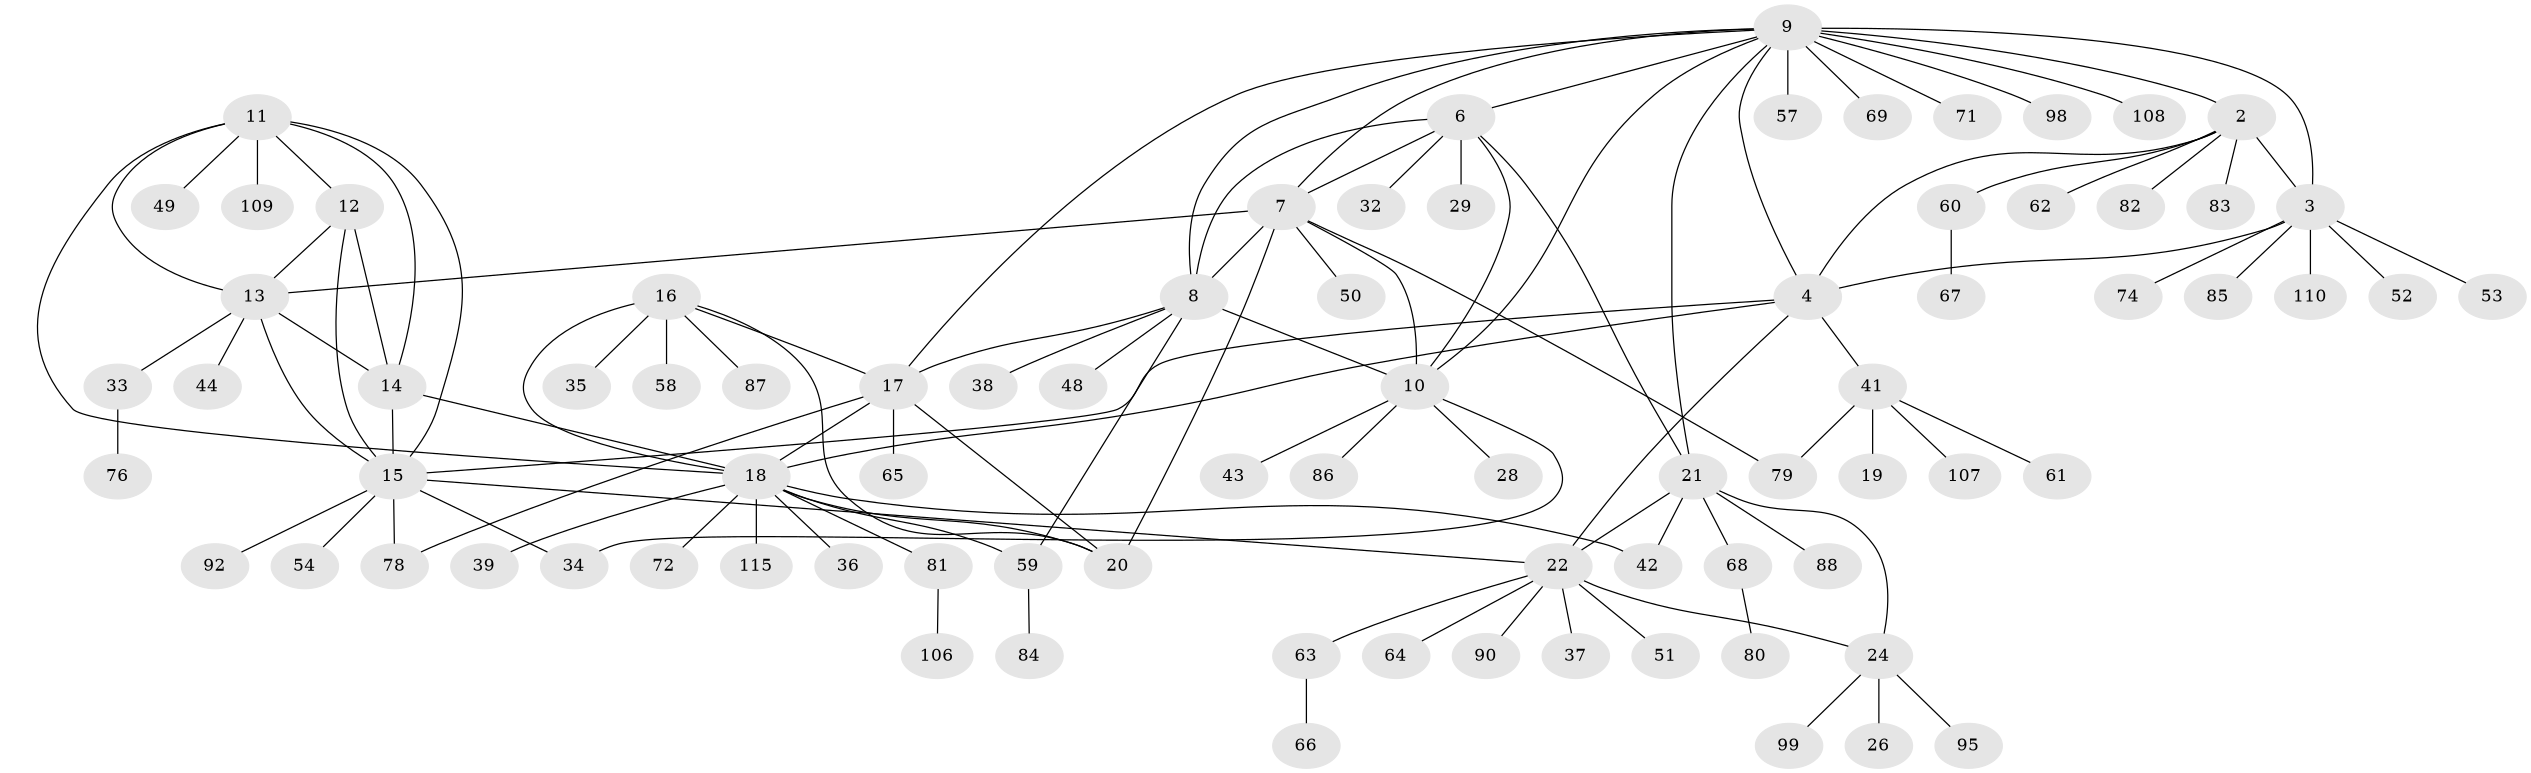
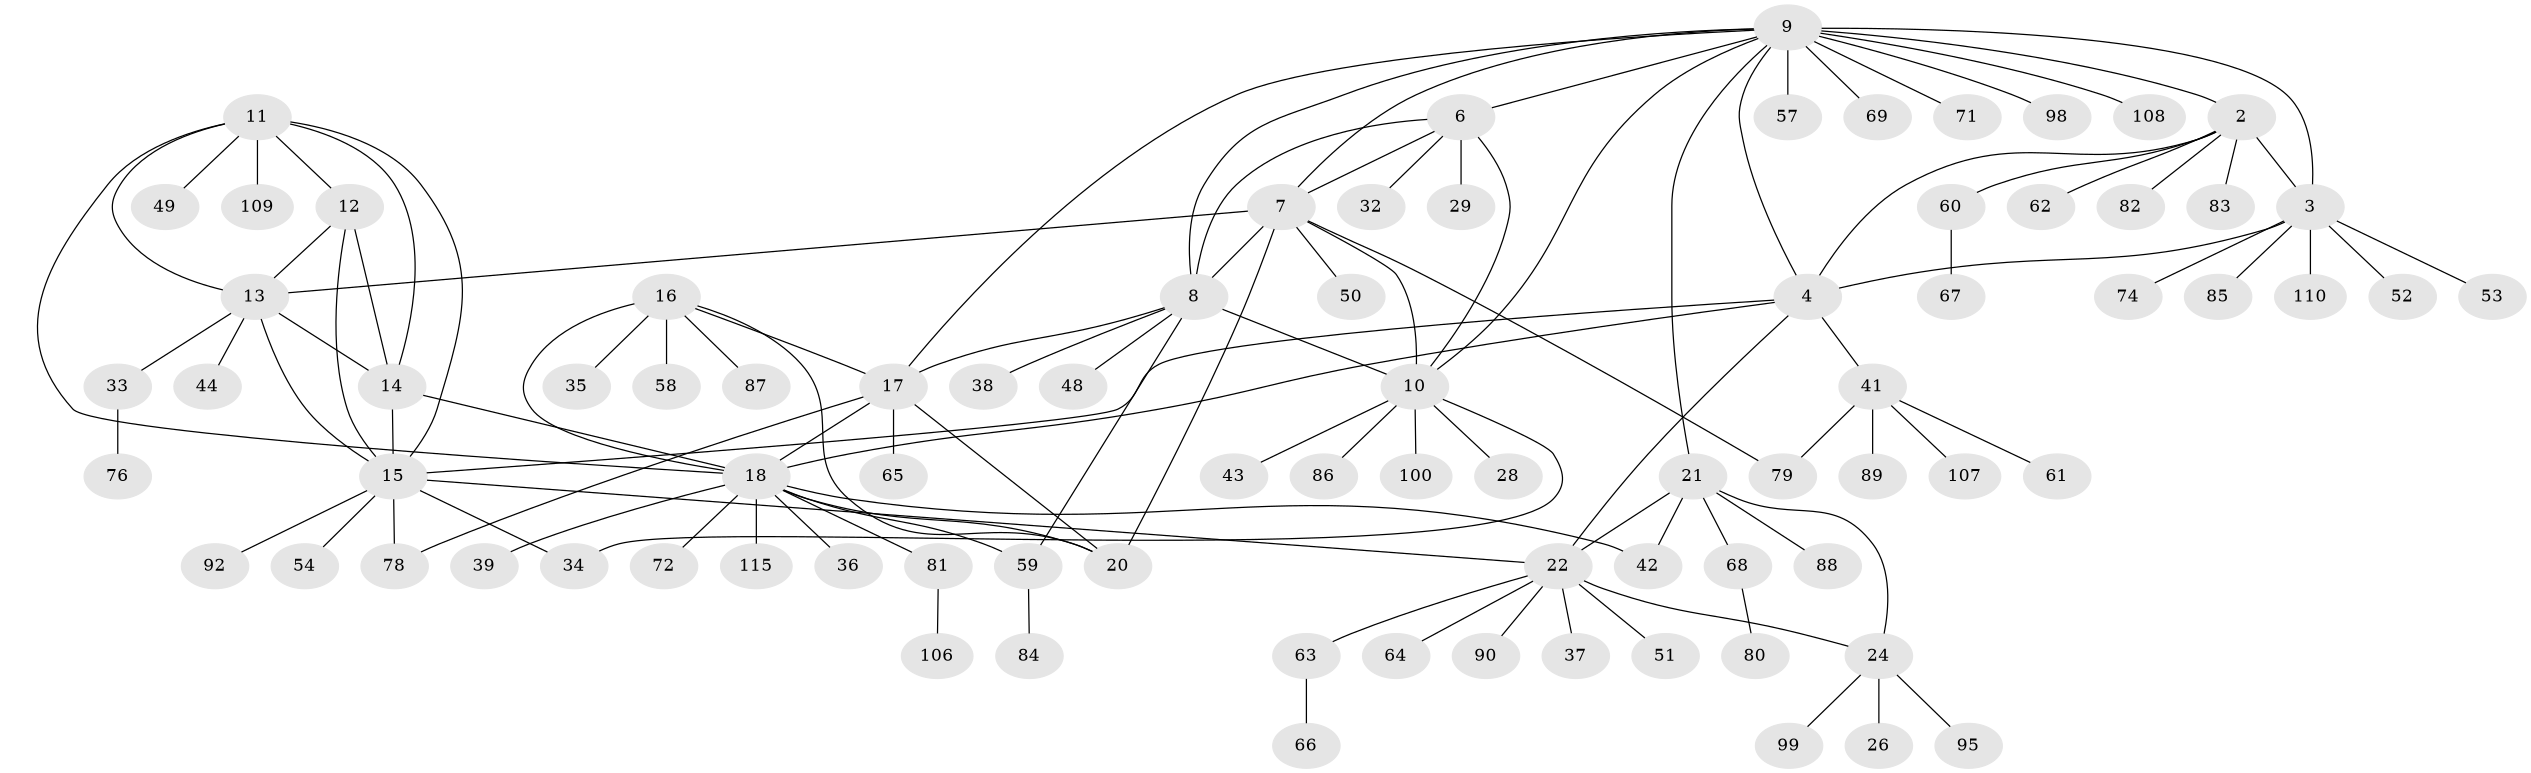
(1592, 288) -> none
none -> (1416, 476)
(1873, 476) -> (1873, 476)
